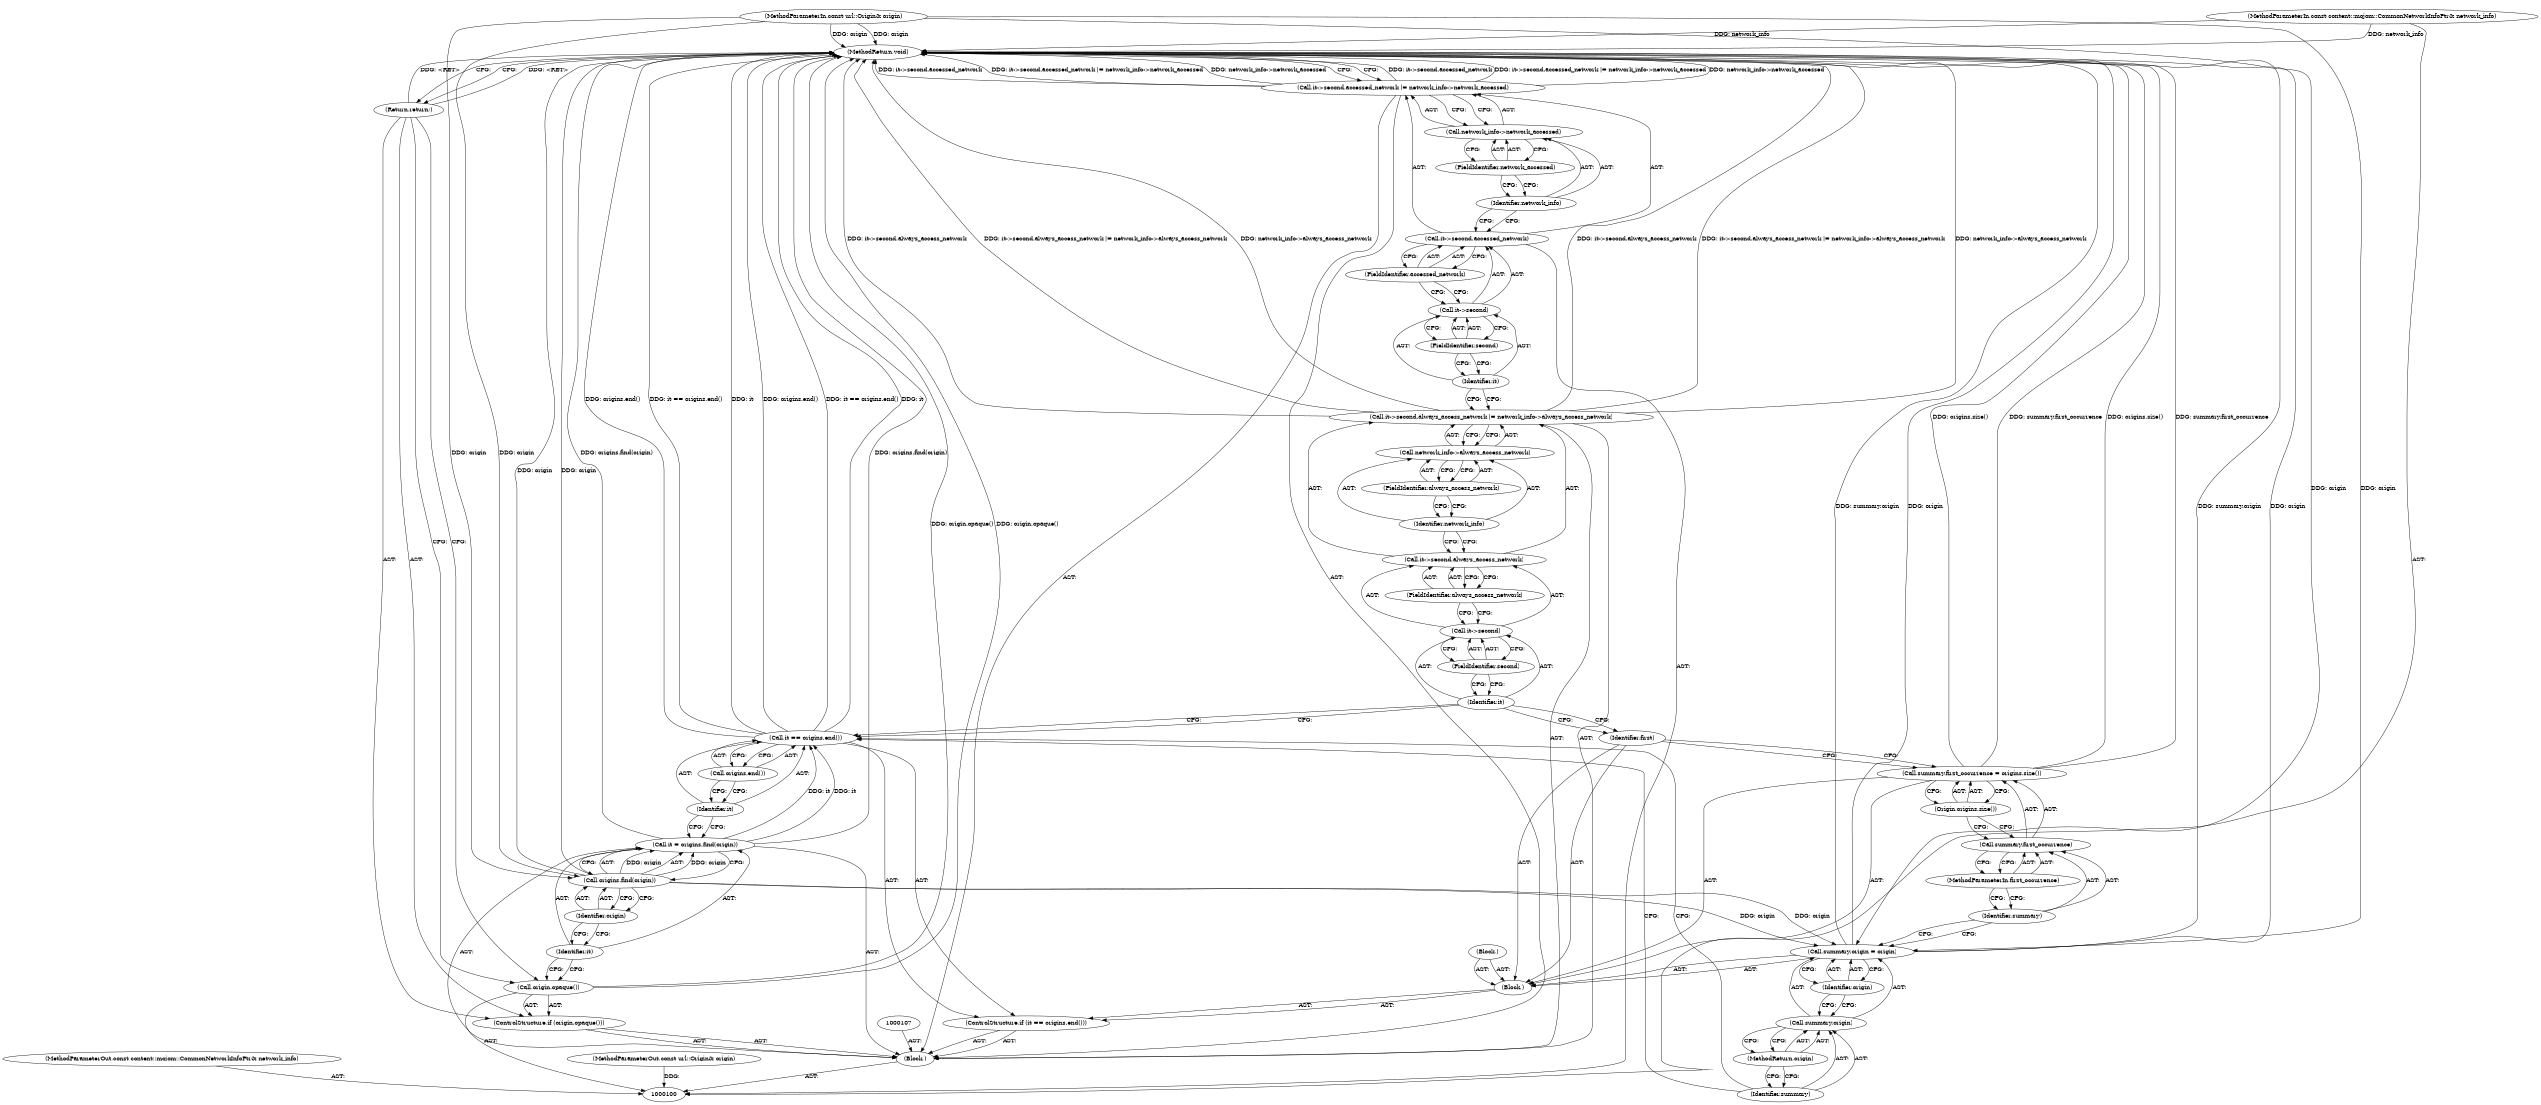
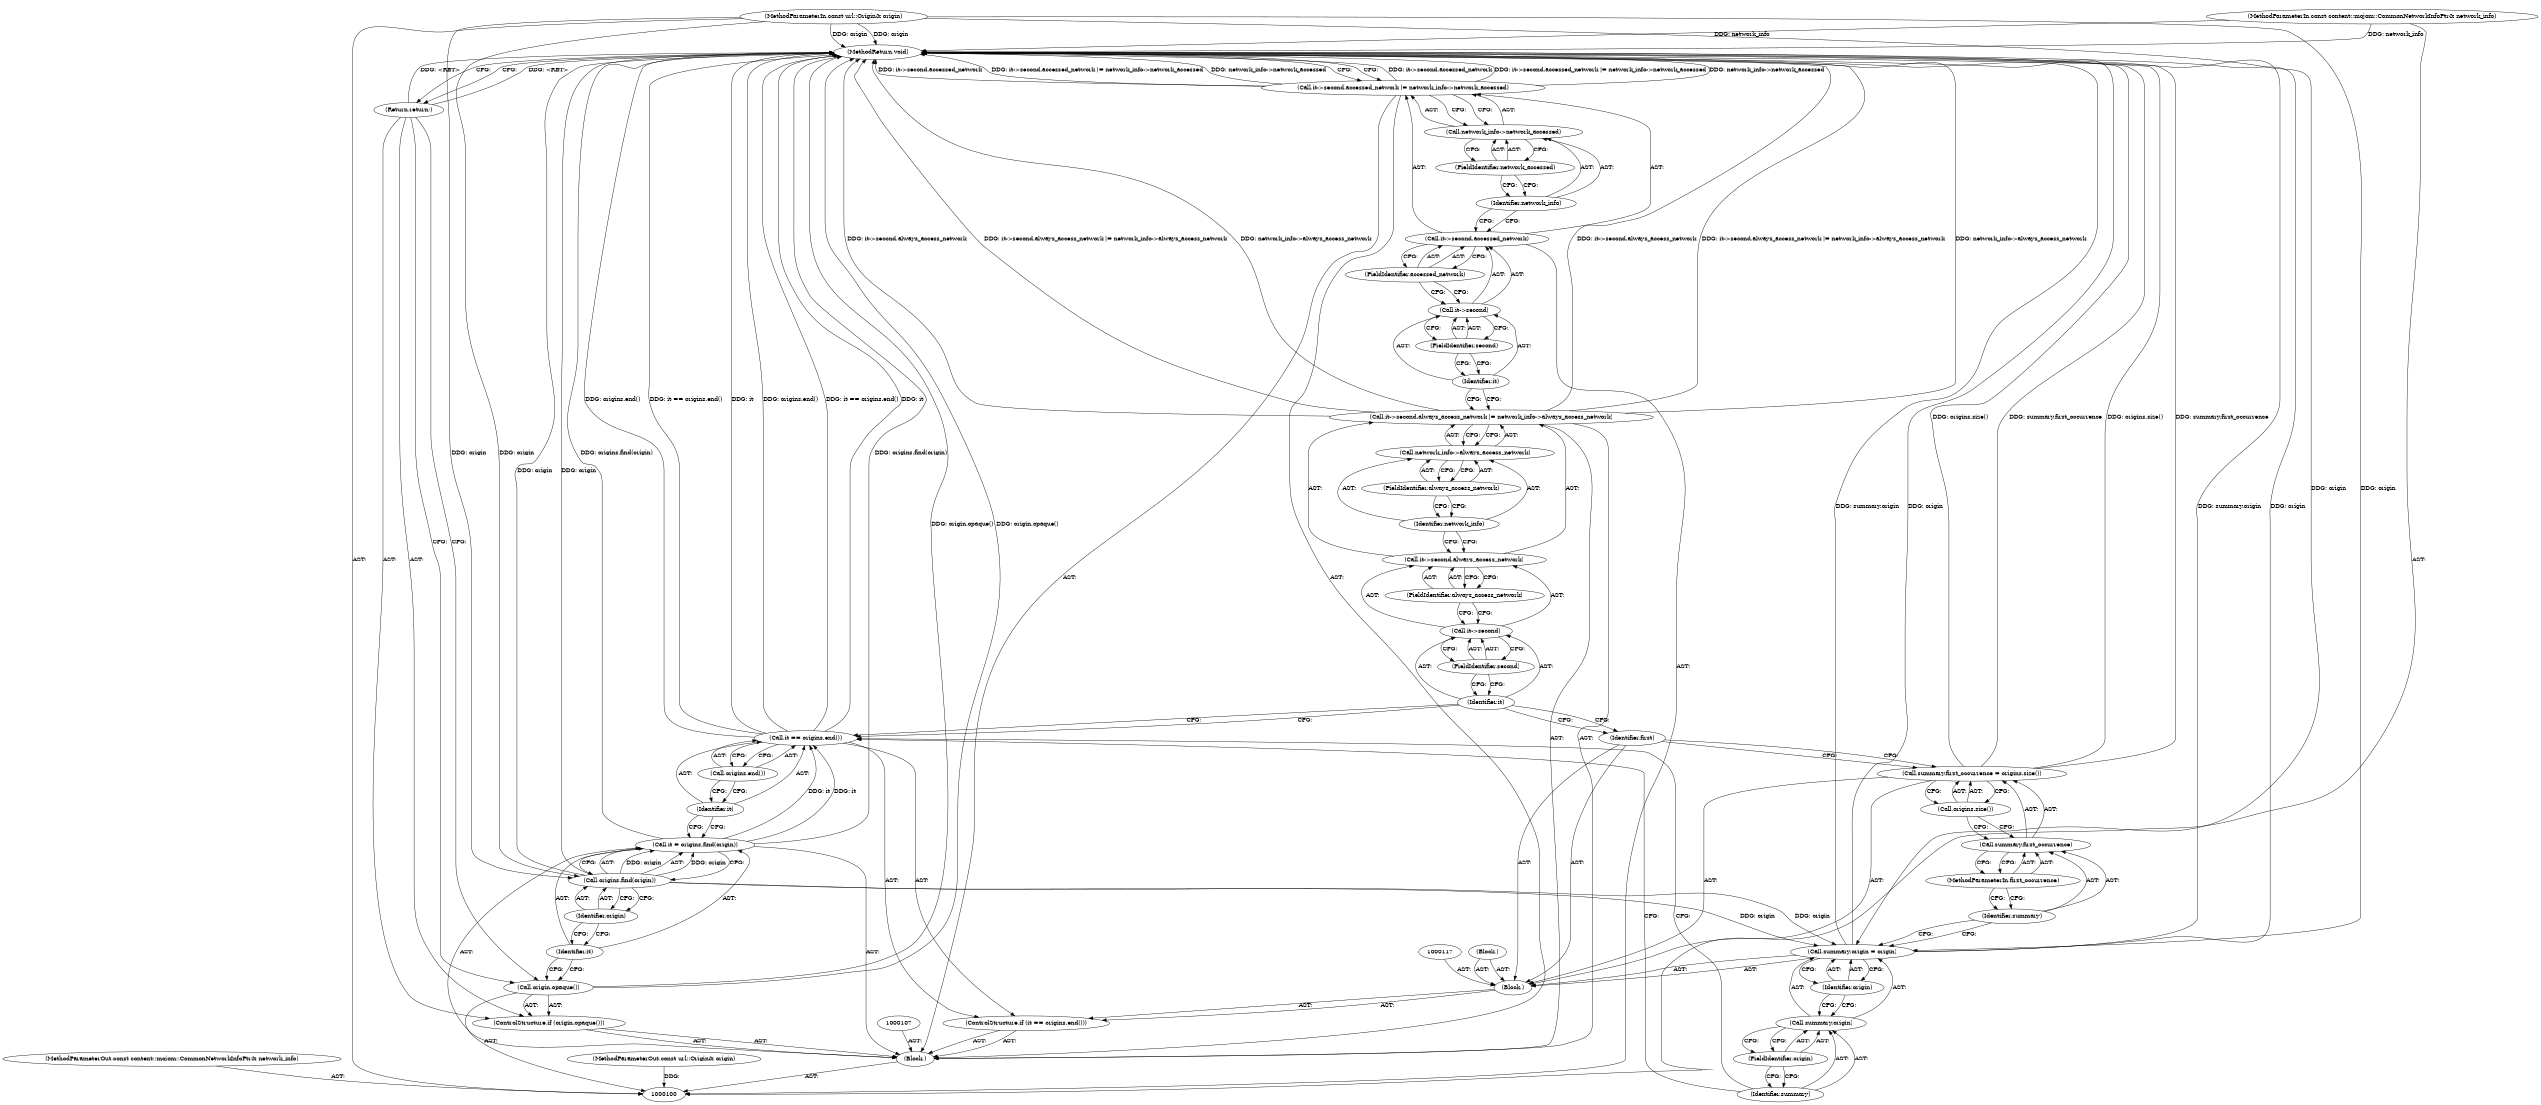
none -> (353, 498)
(1966, 809) -> (1966, 809)
none -> (1440, 952)
(1781, 1059) -> (1781, 1059)
